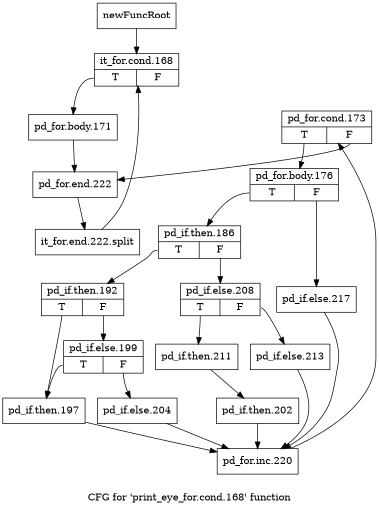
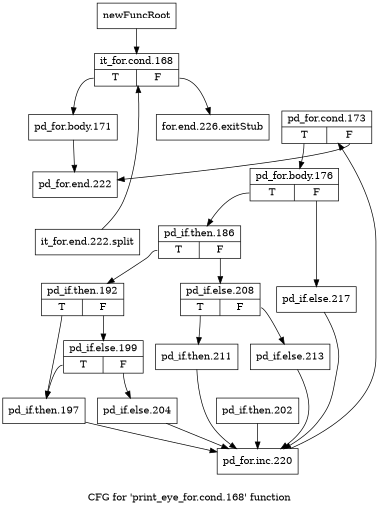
none -> (213, 127)
(81, 210) -> none
(225, 382) -> (205, 411)
